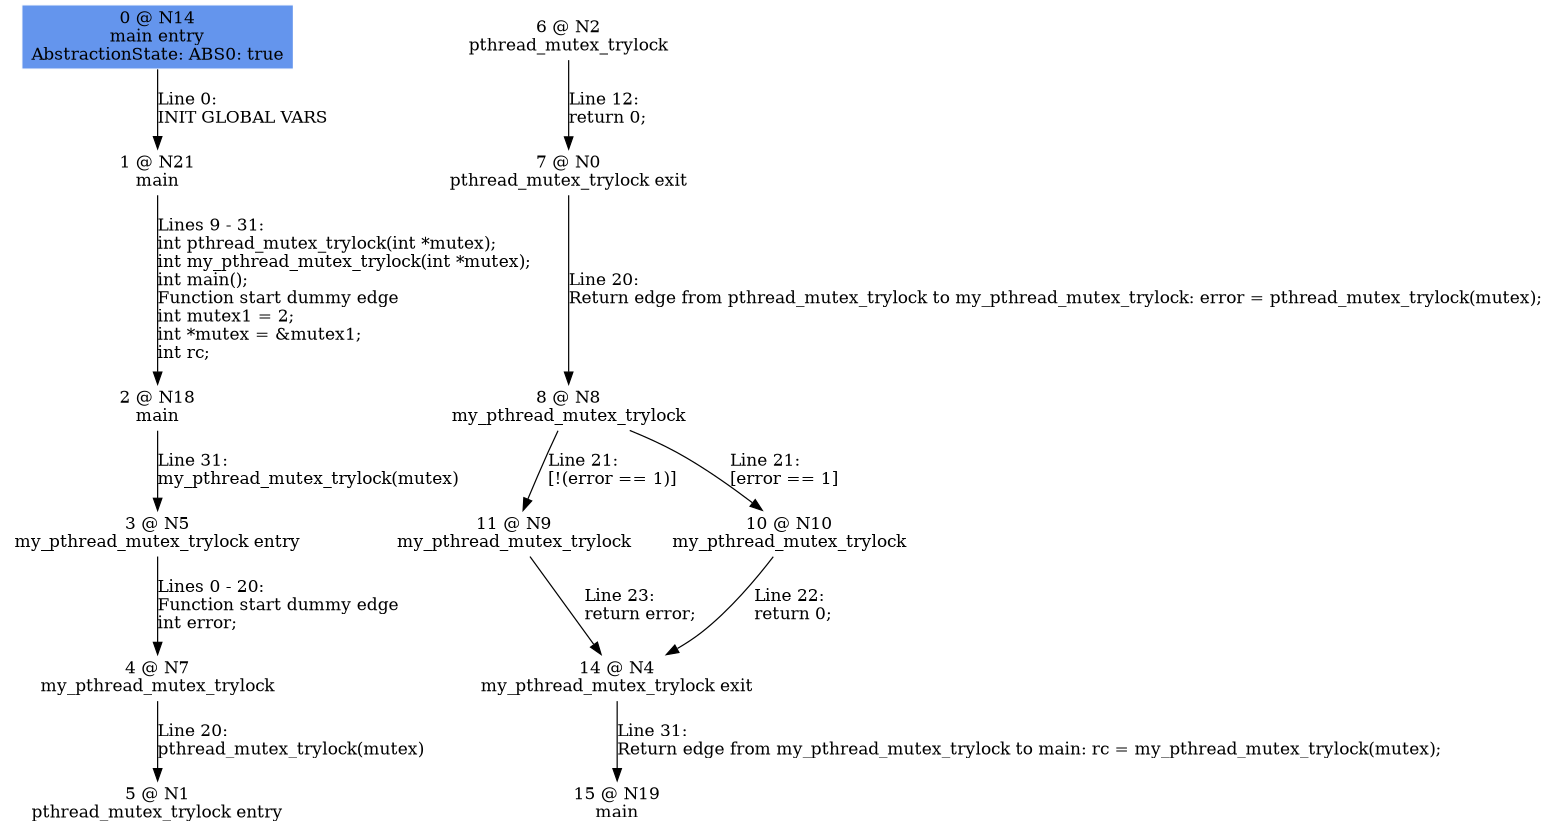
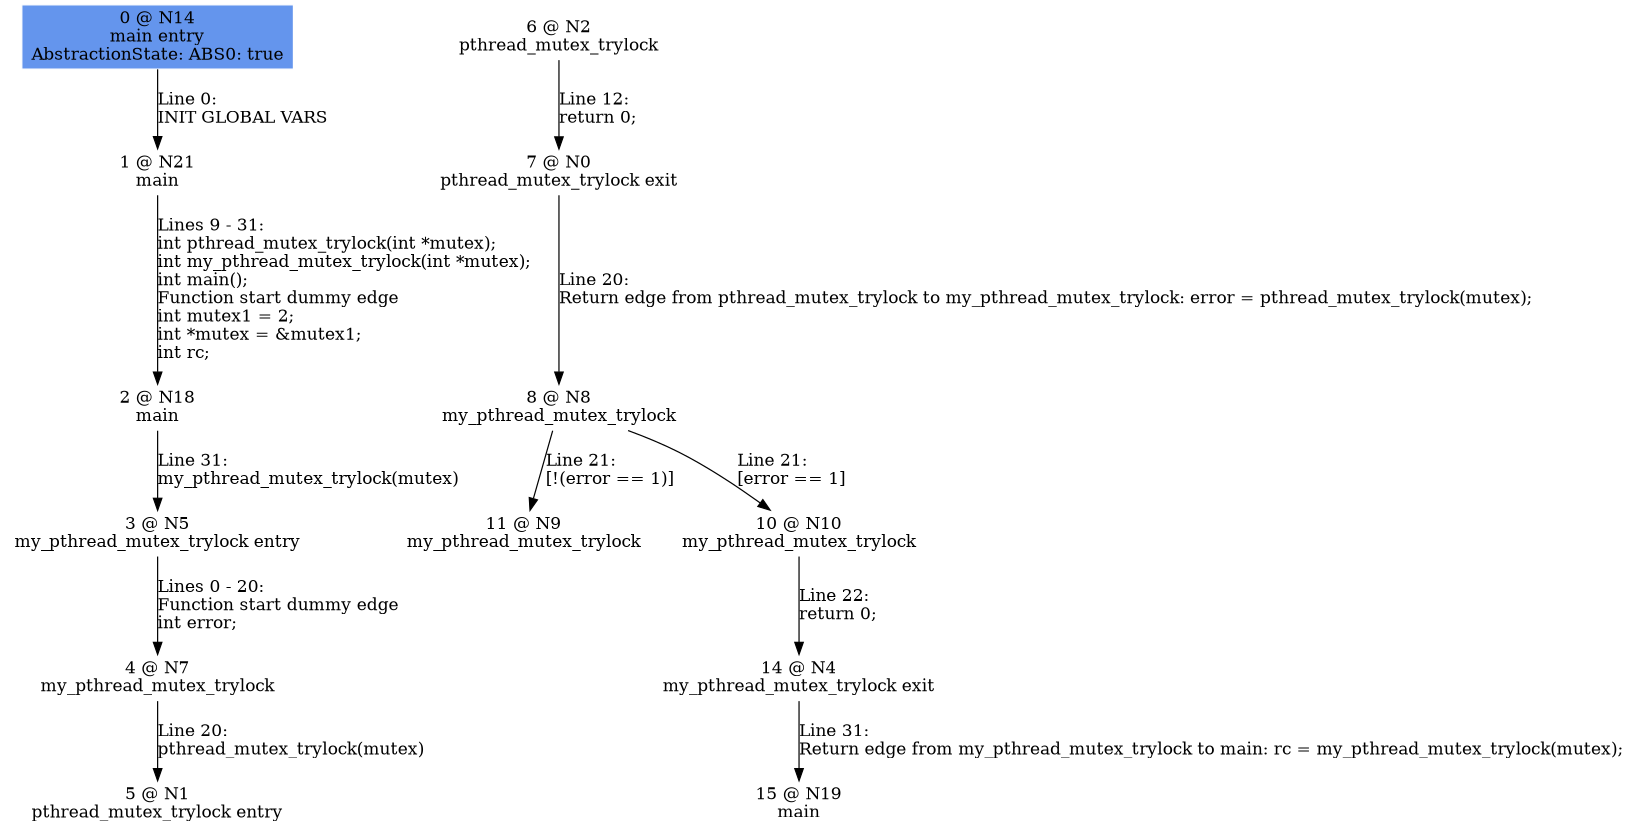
(562, 600) -> none
